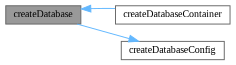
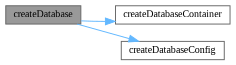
(103, 8) -> (93, 21)
